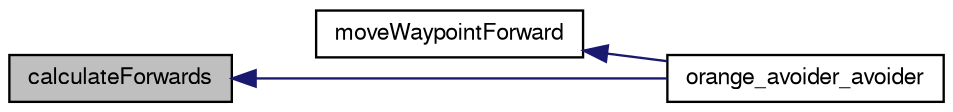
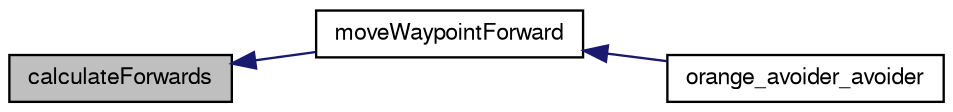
(462, 78) -> (286, 56)
